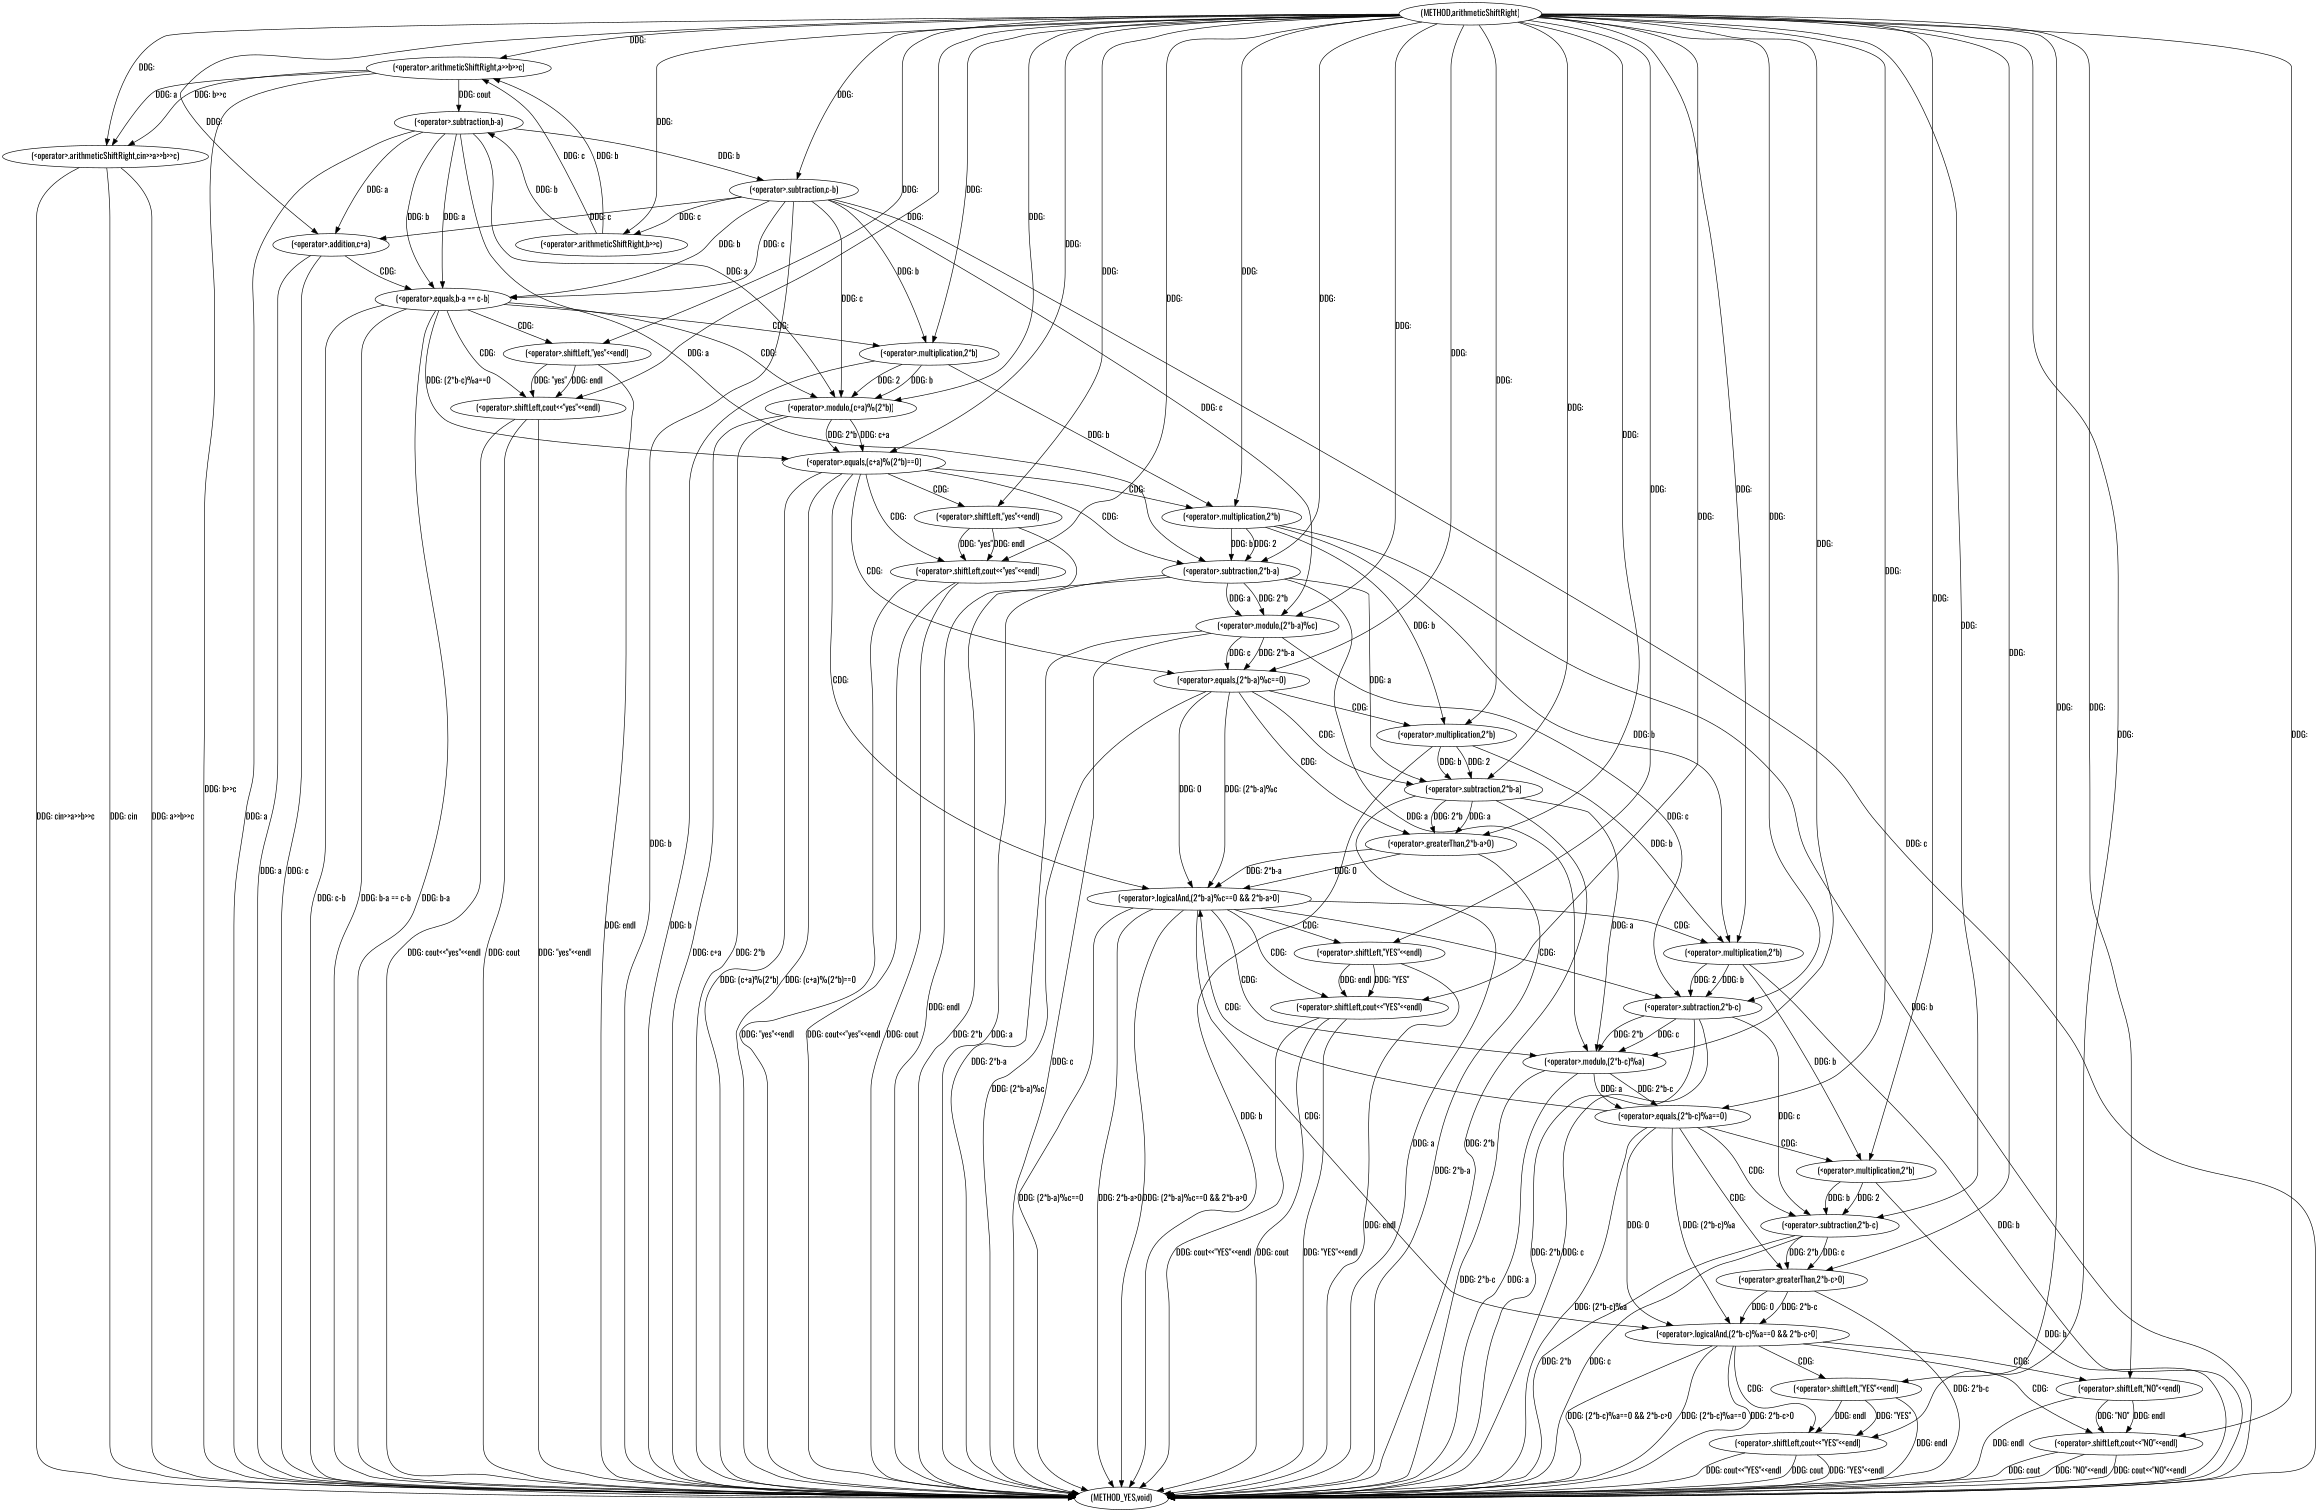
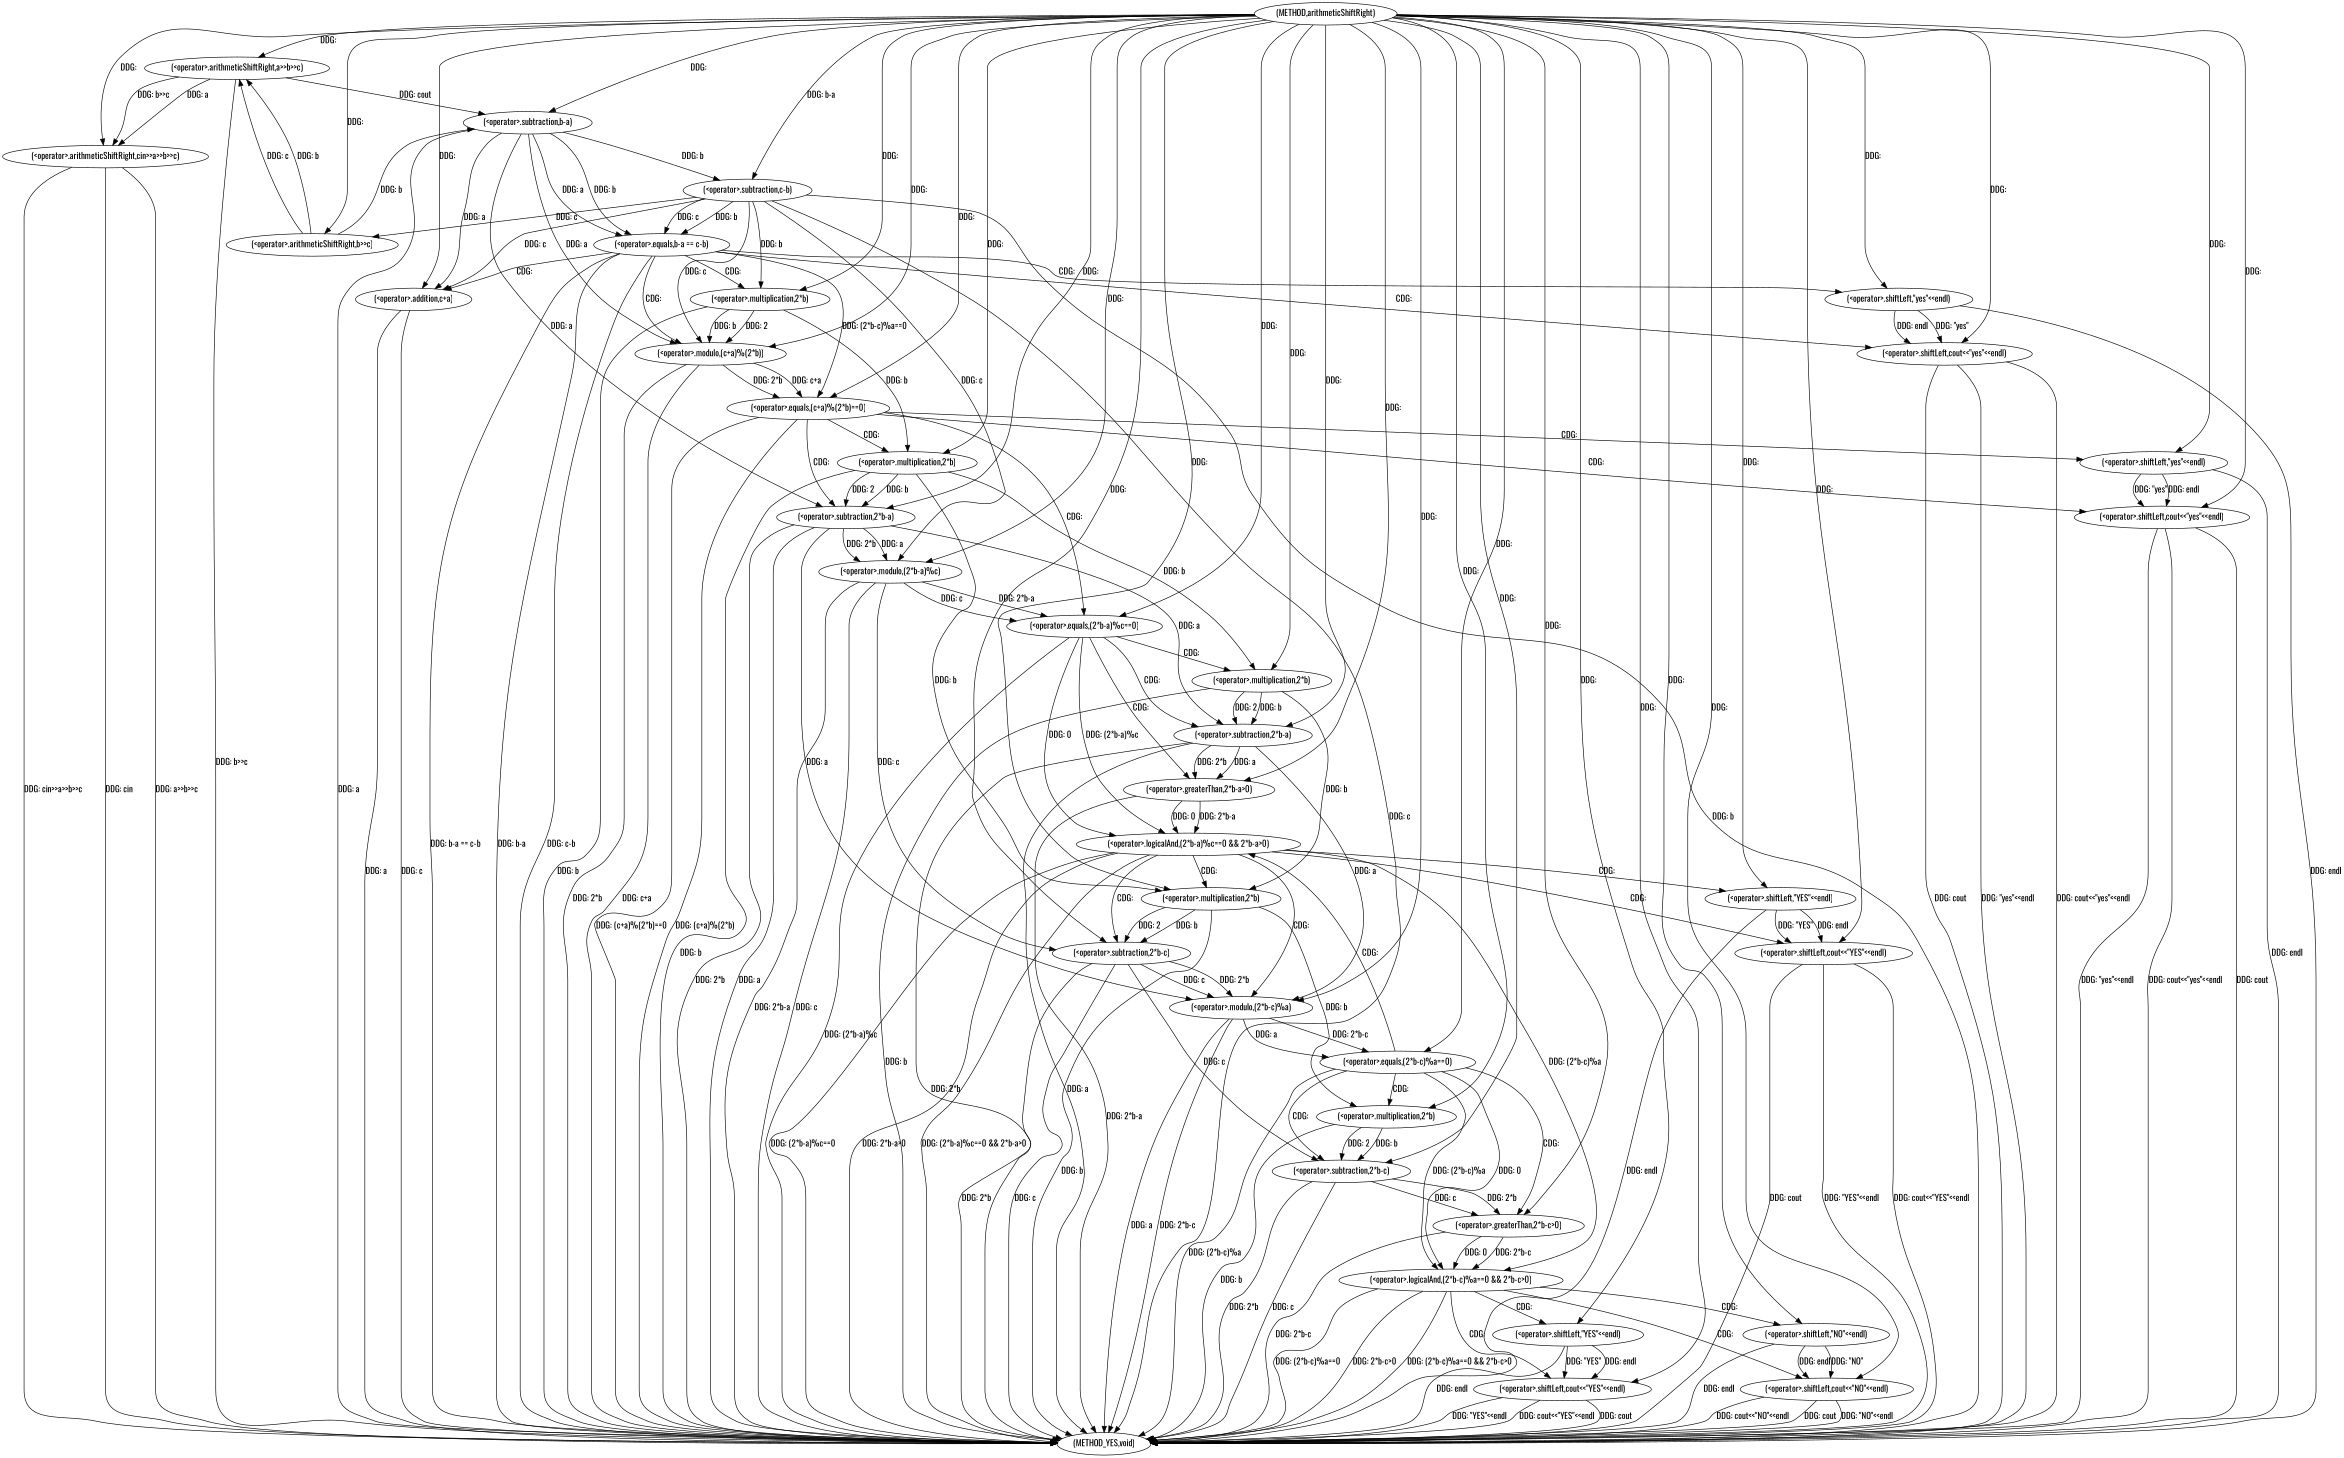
none -> (827, 29)
(846, 96) -> (821, 96)
(374, 274) -> (530, 265)
(864, 746) -> none
(1313, 1117) -> (1575, 1062)
